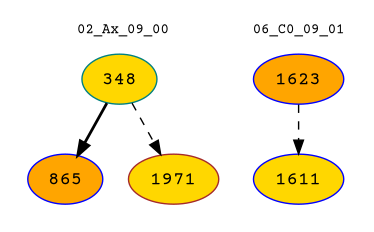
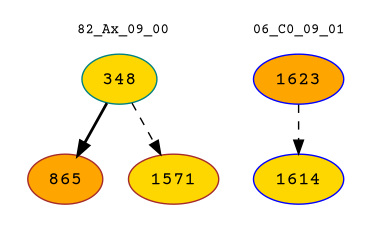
(124, 30) -> (124, 30)
(65, 179) -> (65, 179)
(174, 179) -> (174, 179)
(299, 179) -> (299, 179)
